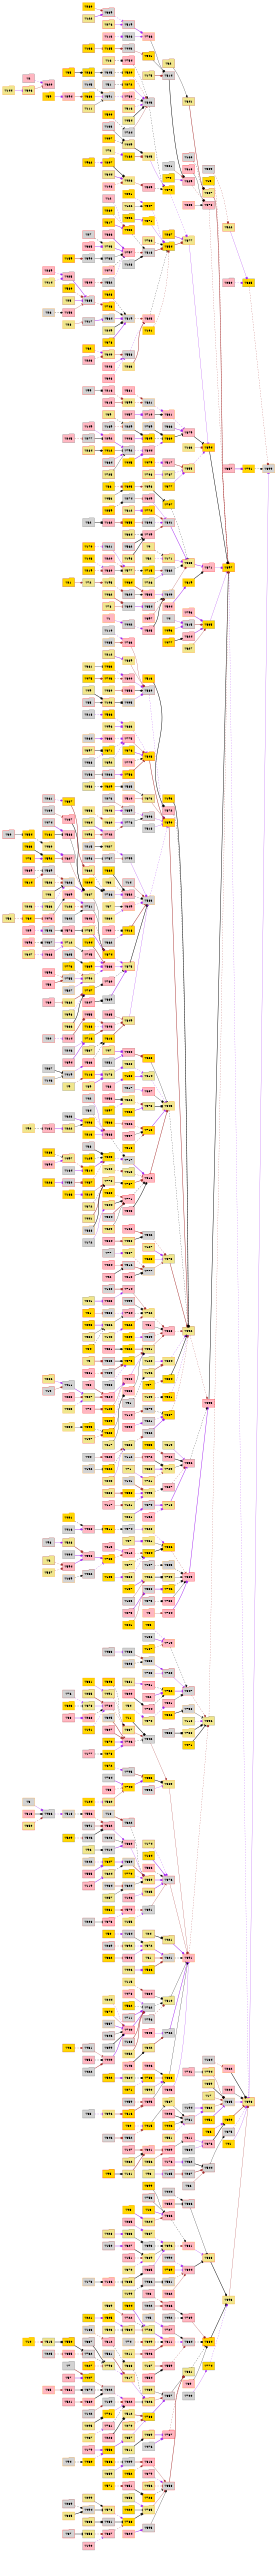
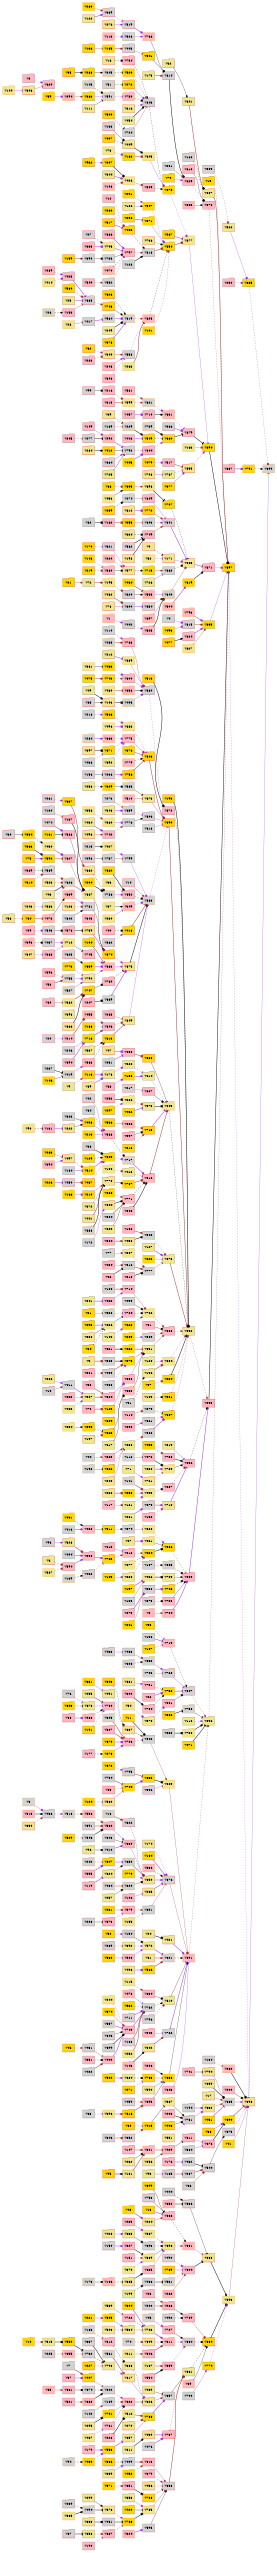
(49, 1081) -> (49, 1081)
